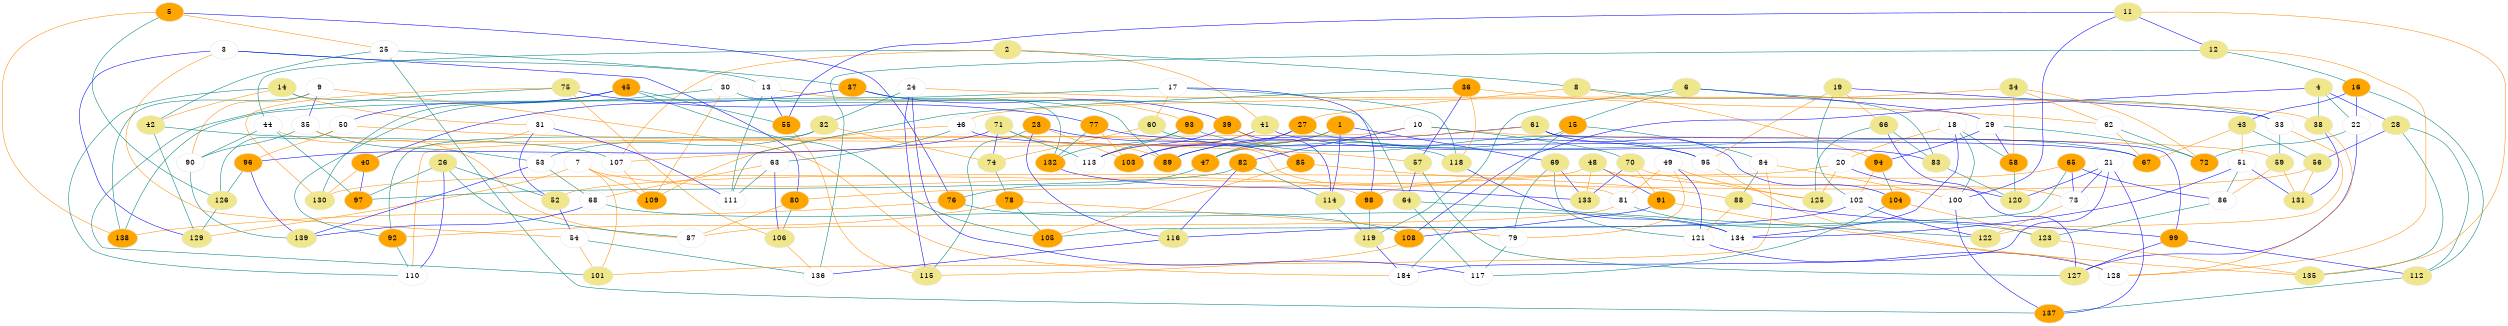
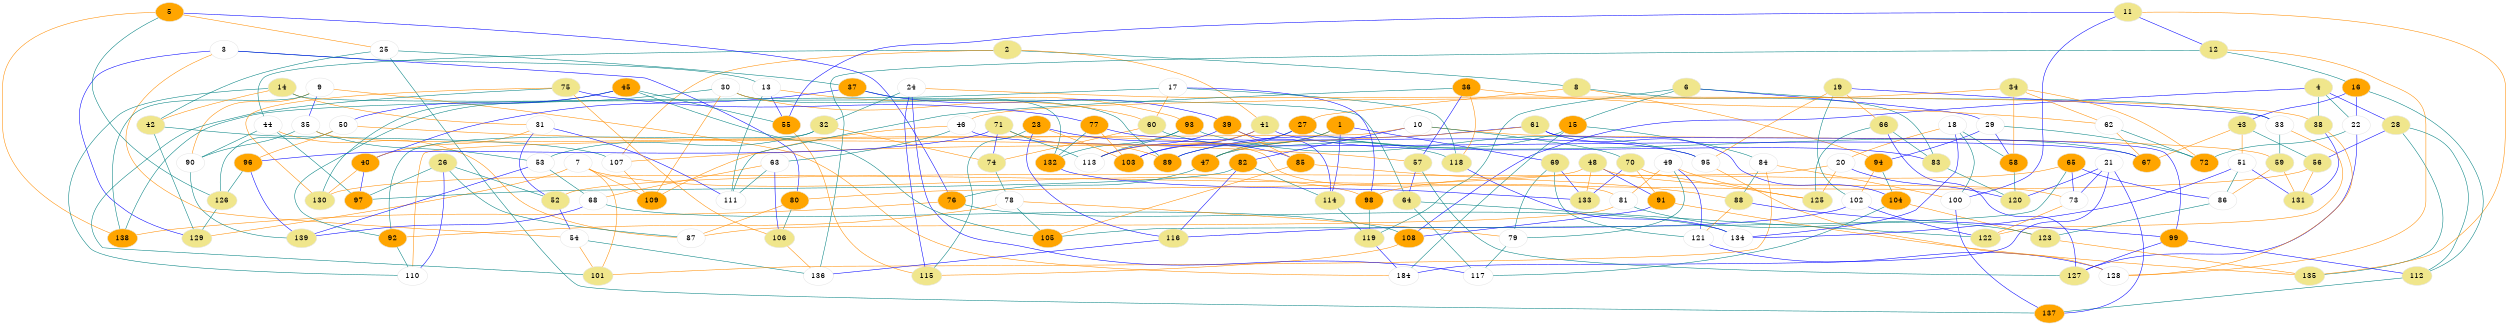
none -> (888, 109)
(1010, 201) -> (1010, 201)
(1612, 232) -> (1612, 232)
